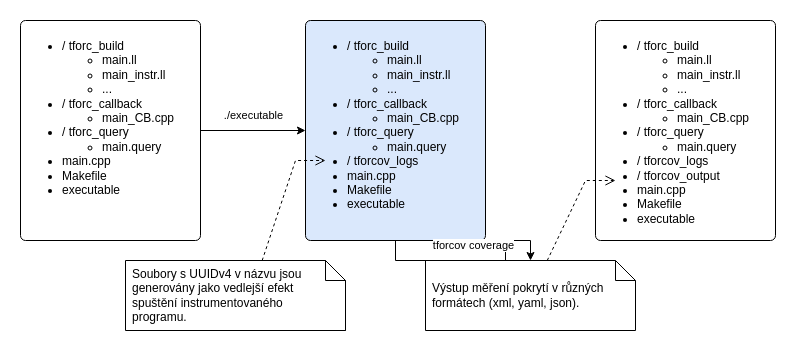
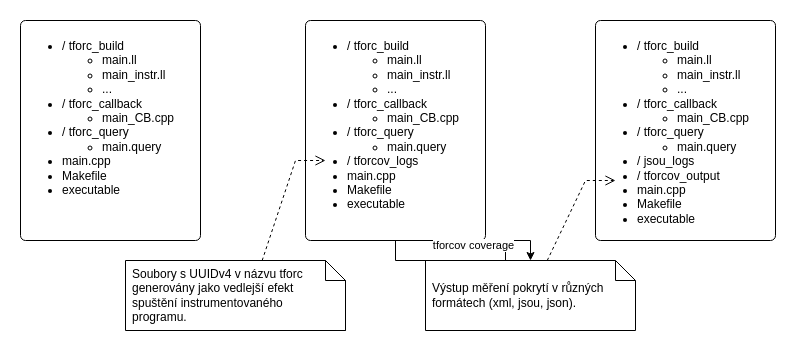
(650, 121) -> (650, 121)
(250, 131) -> none
(396, 131) -> (396, 131)
(237, 296) -> (237, 296)
(532, 296) -> (532, 296)
